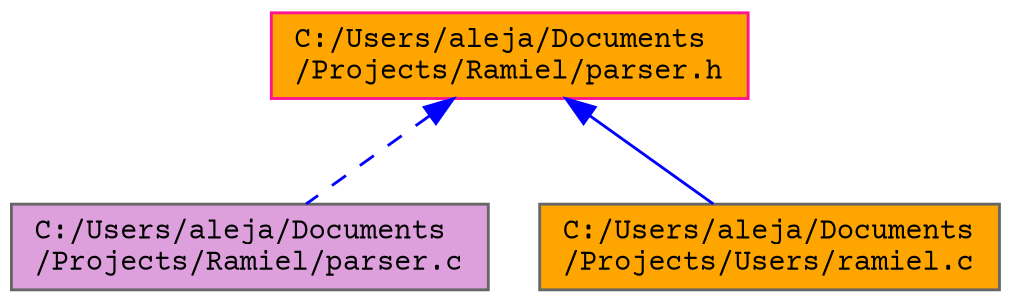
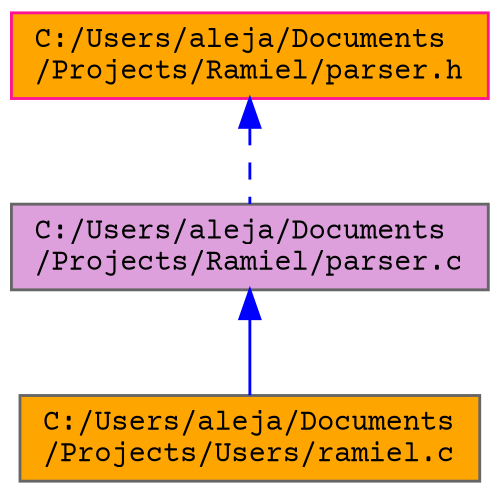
(652, 160) -> (250, 357)
